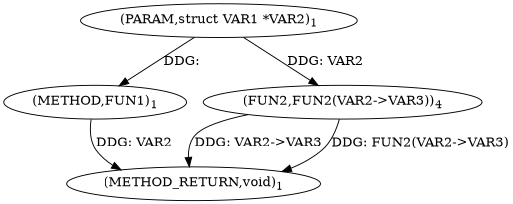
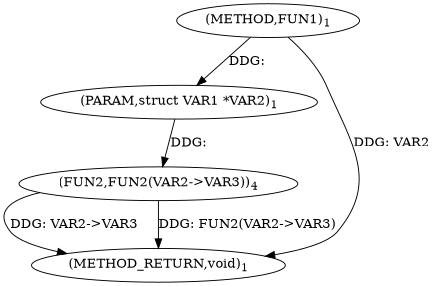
(161, 59) -> (227, 58)
(326, 61) -> (191, 143)
